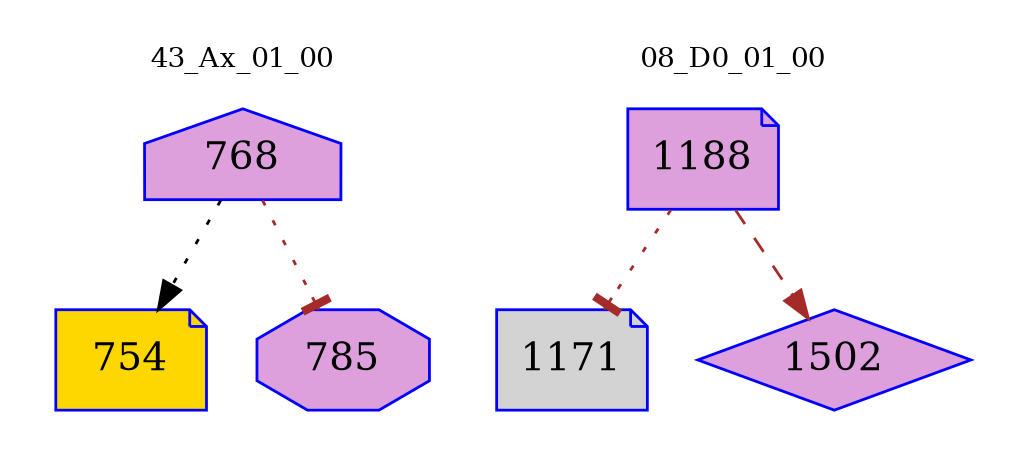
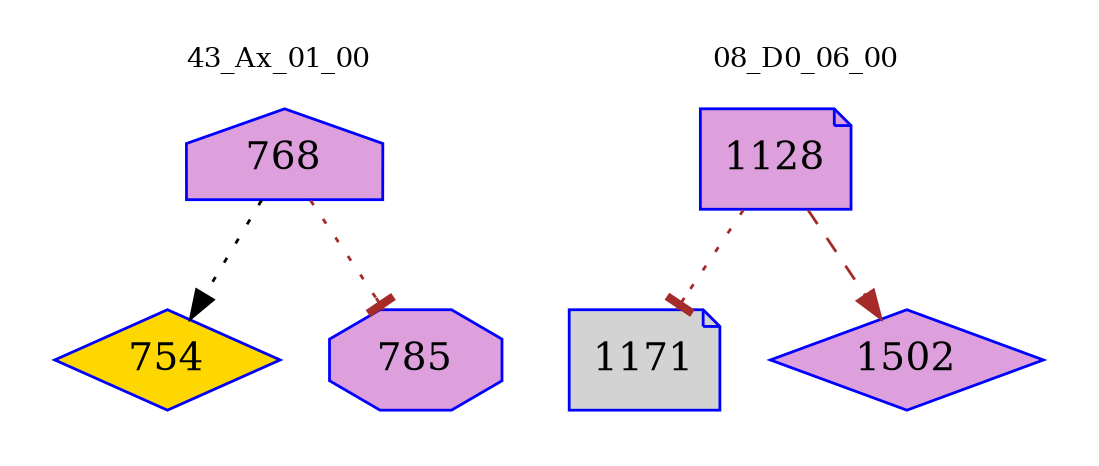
(734, 60) -> (806, 60)
(703, 159) -> (776, 159)
(131, 360) -> (167, 360)
